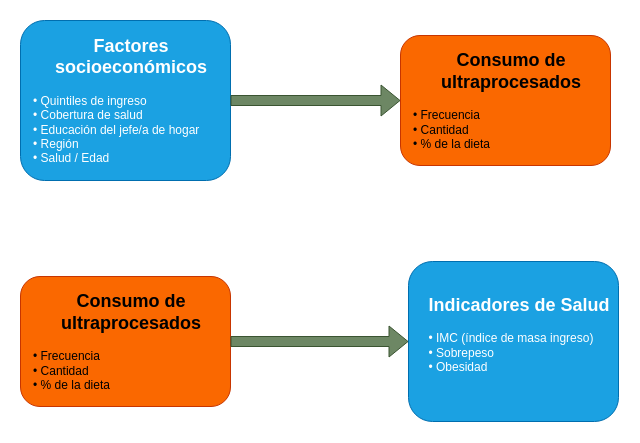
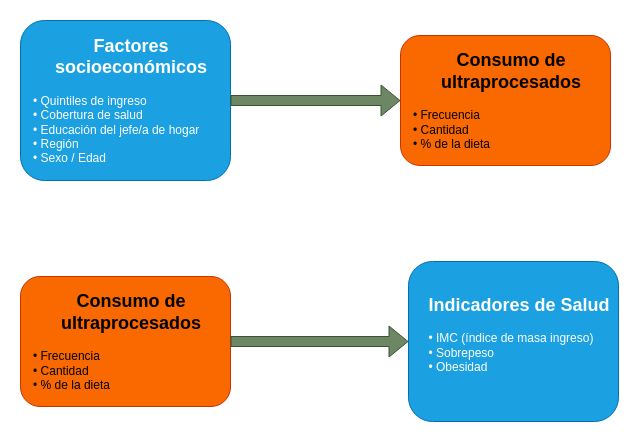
(132, 101) -> (132, 101)
